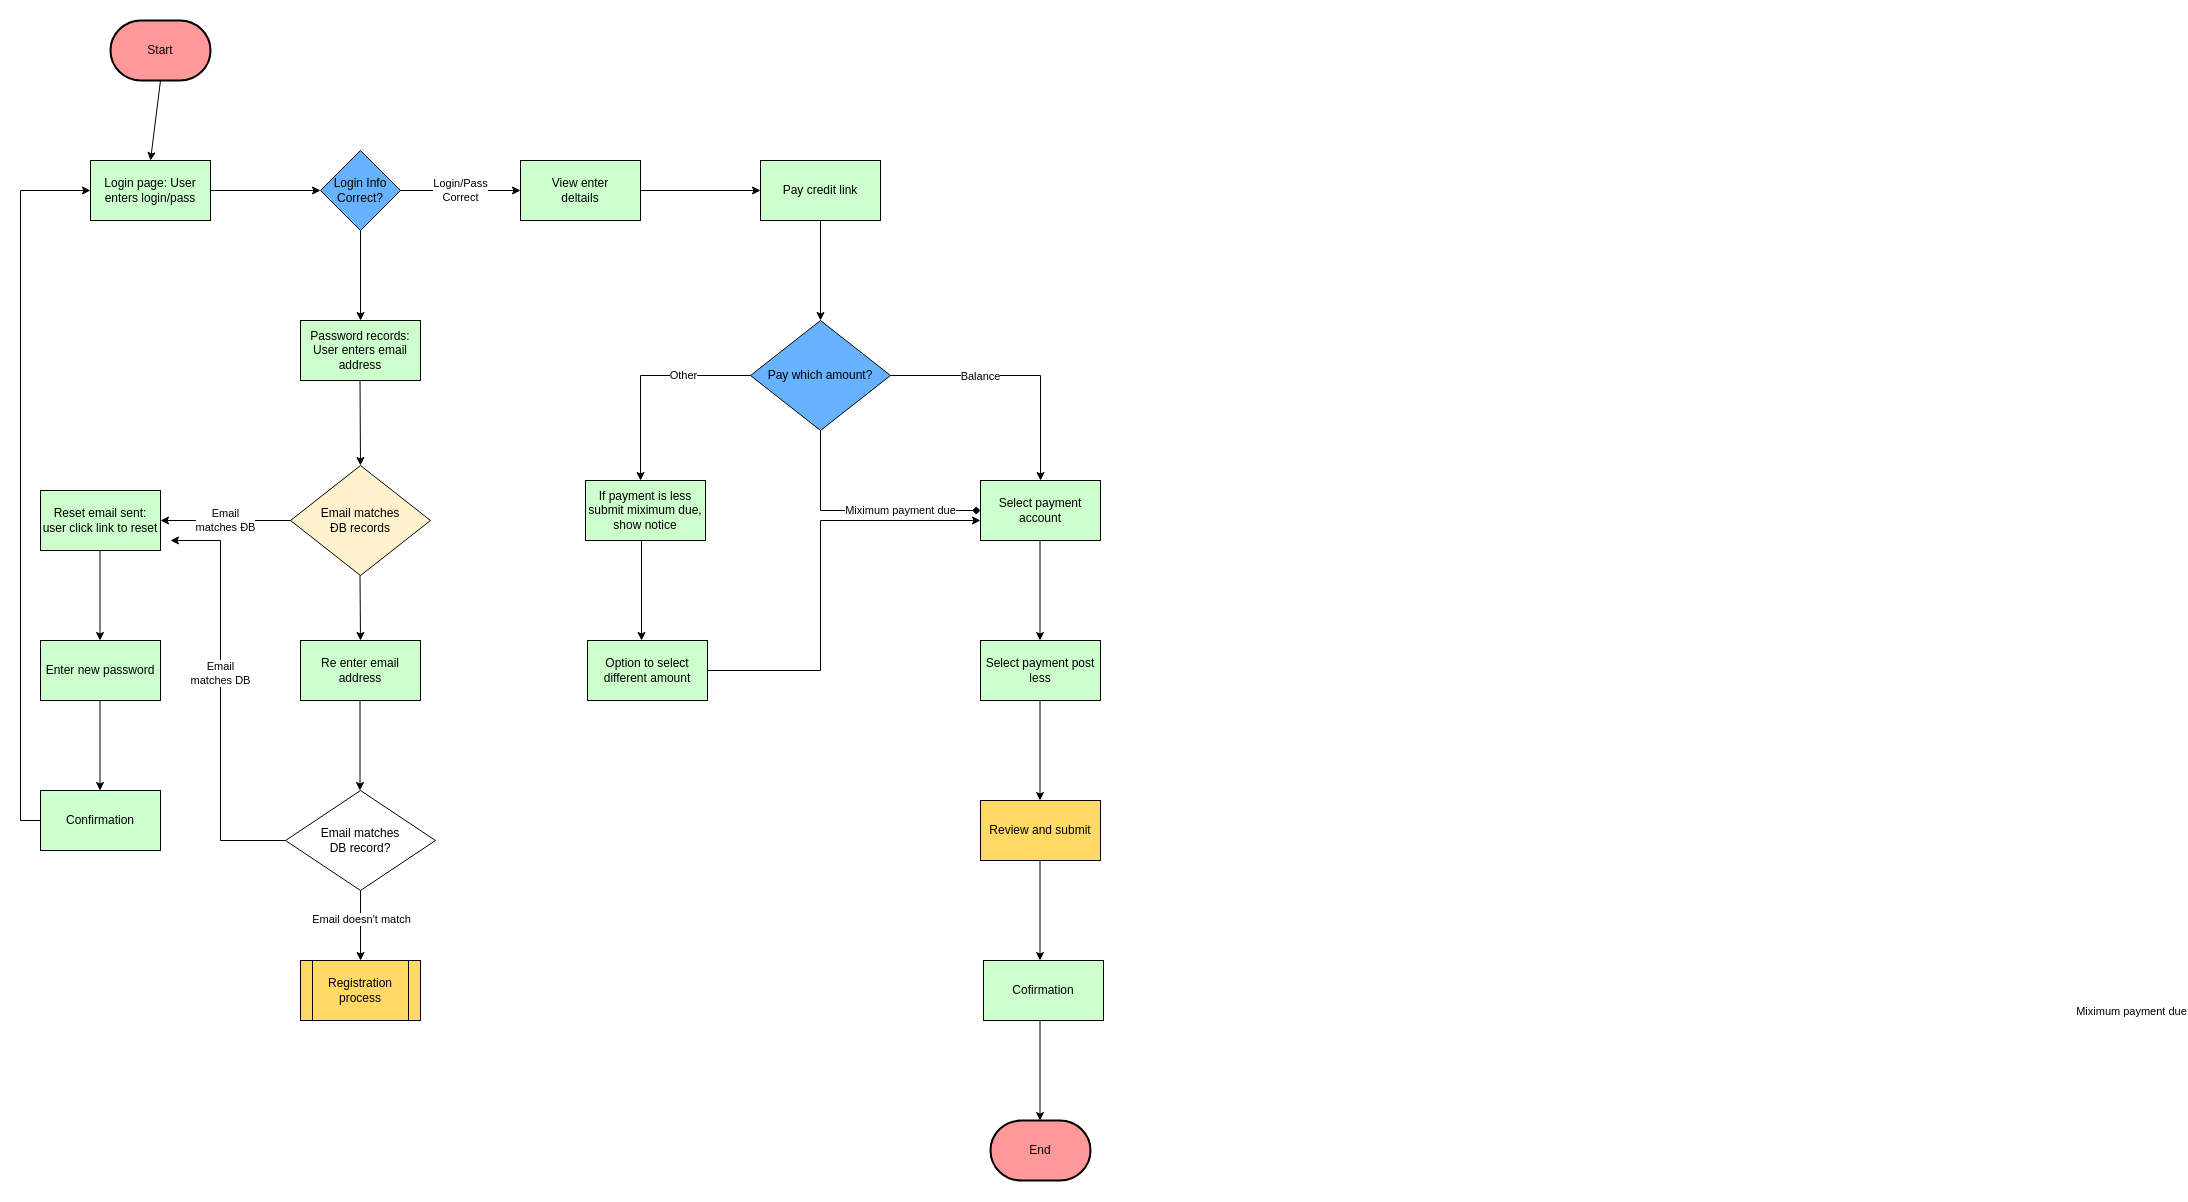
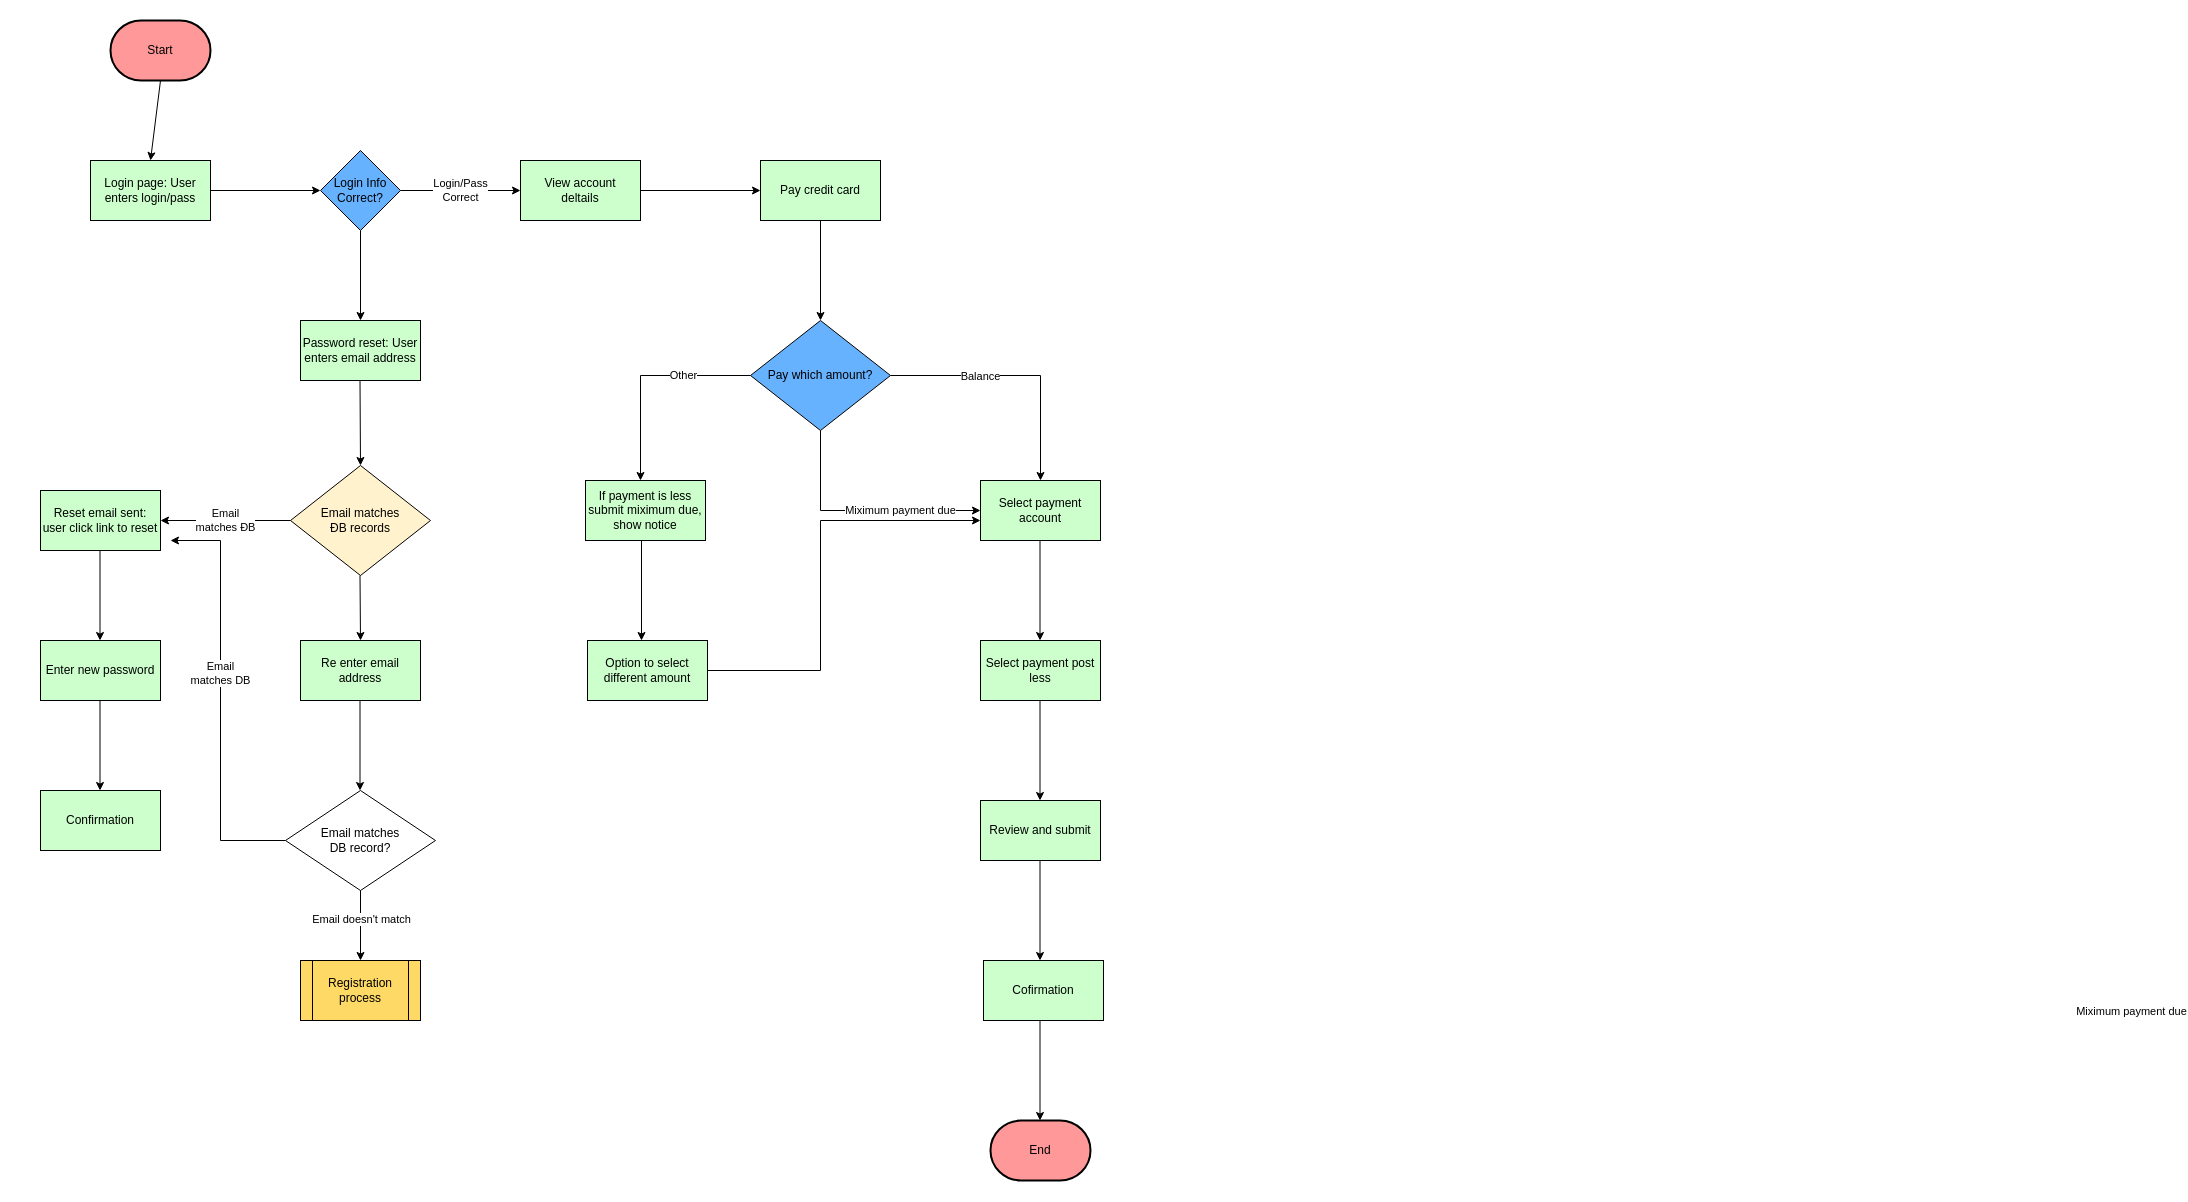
(581, 191) -> (581, 191)
(821, 191) -> (821, 191)
(361, 351) -> (361, 351)
(21, 485) -> none
(972, 511) -> (972, 511)
(1041, 831) -> (1041, 831)
